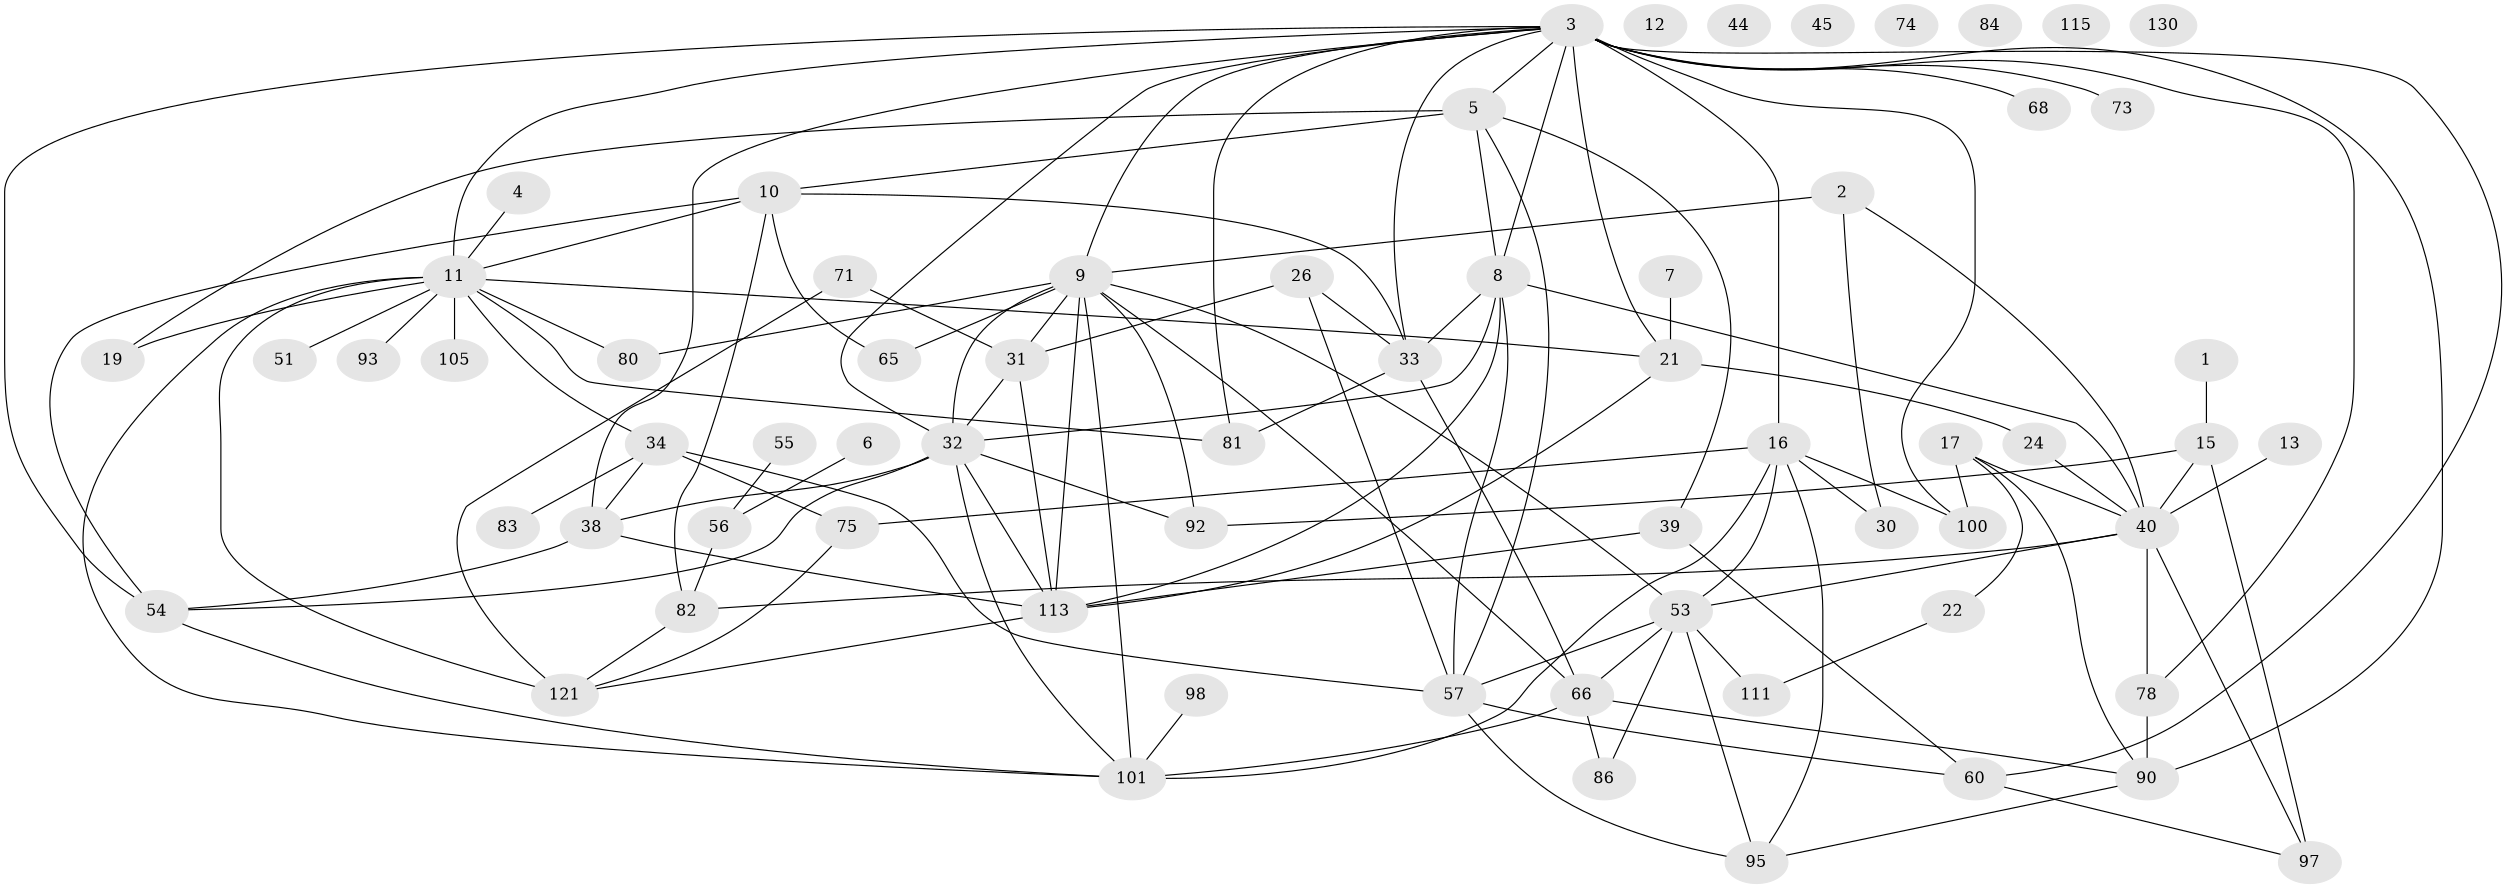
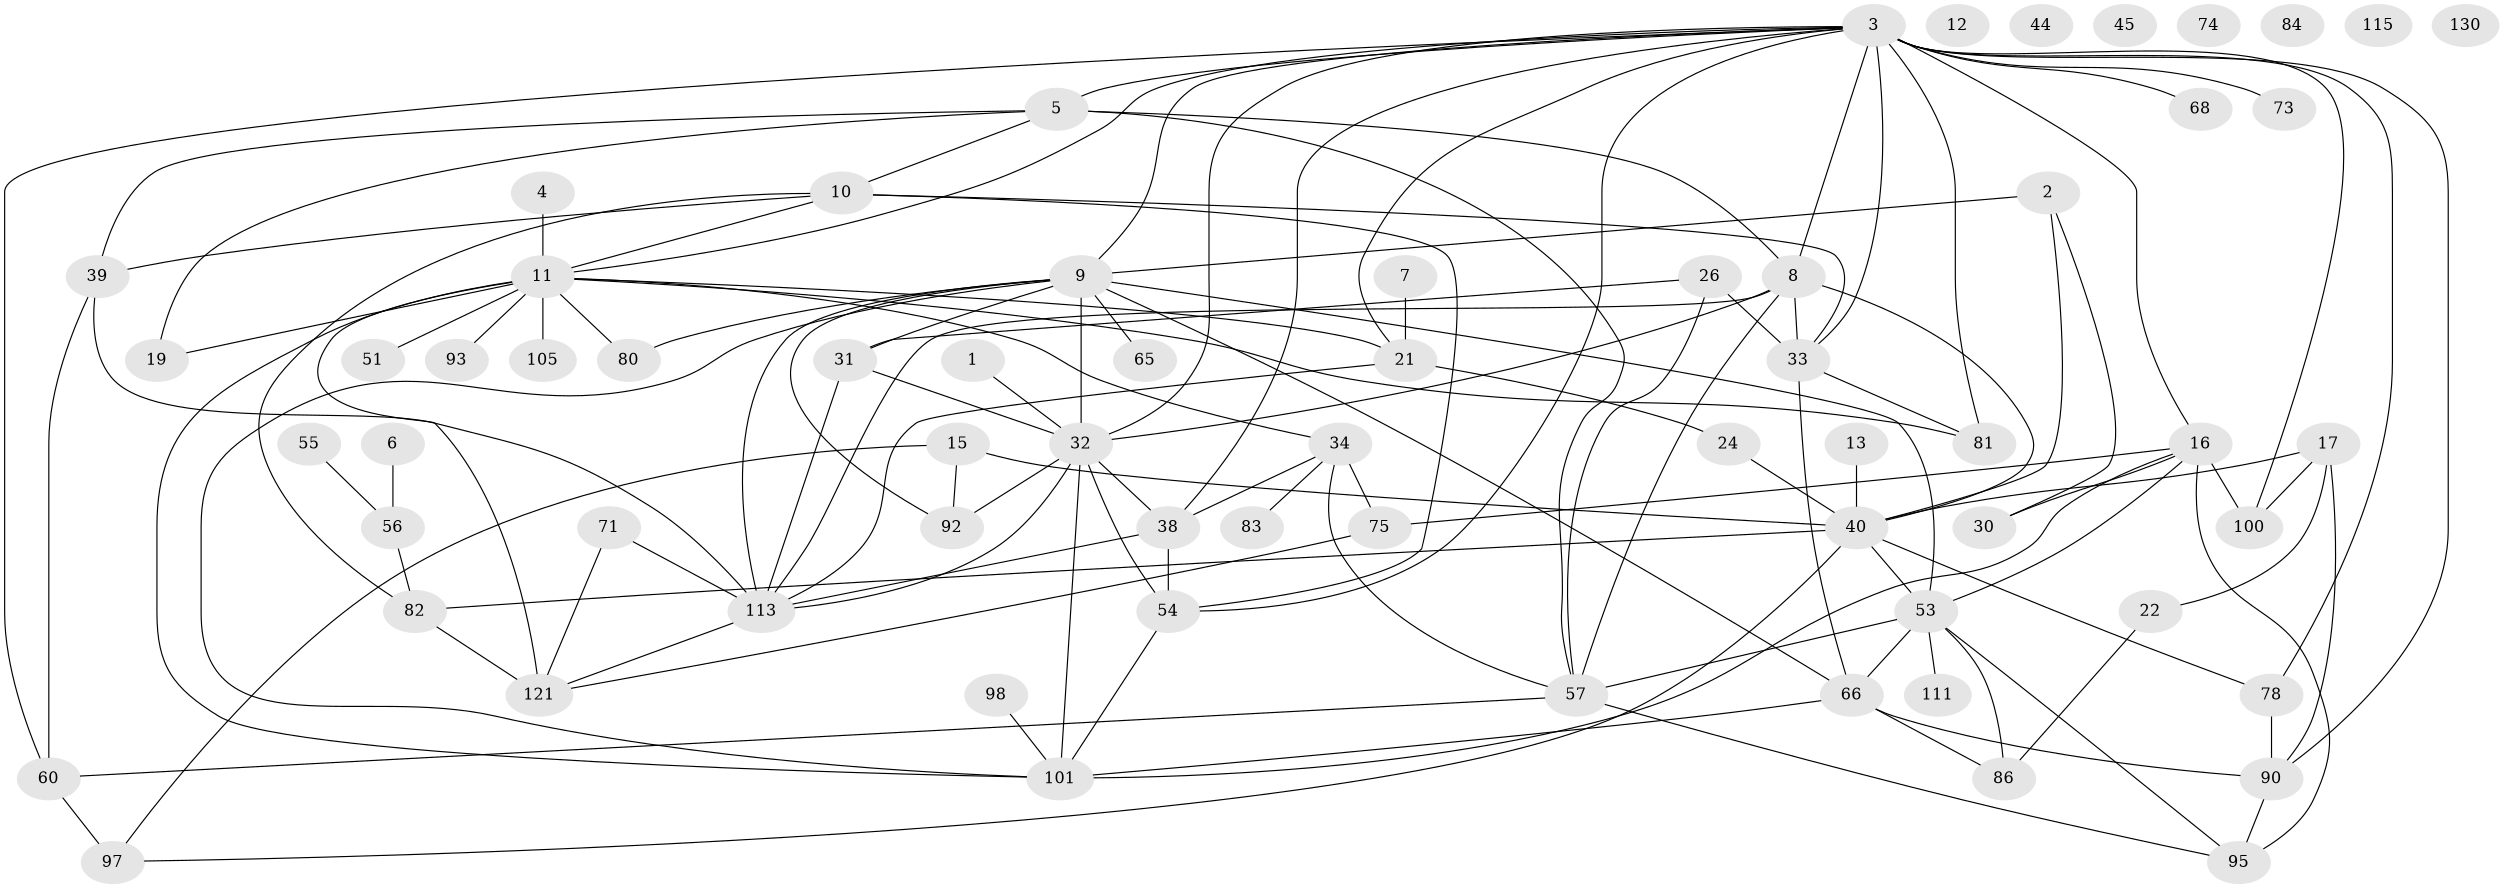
(798, 290) -> (468, 225)
(931, 319) -> (685, 569)
(2206, 402) -> (1020, 397)
(1855, 653) -> (2077, 695)
